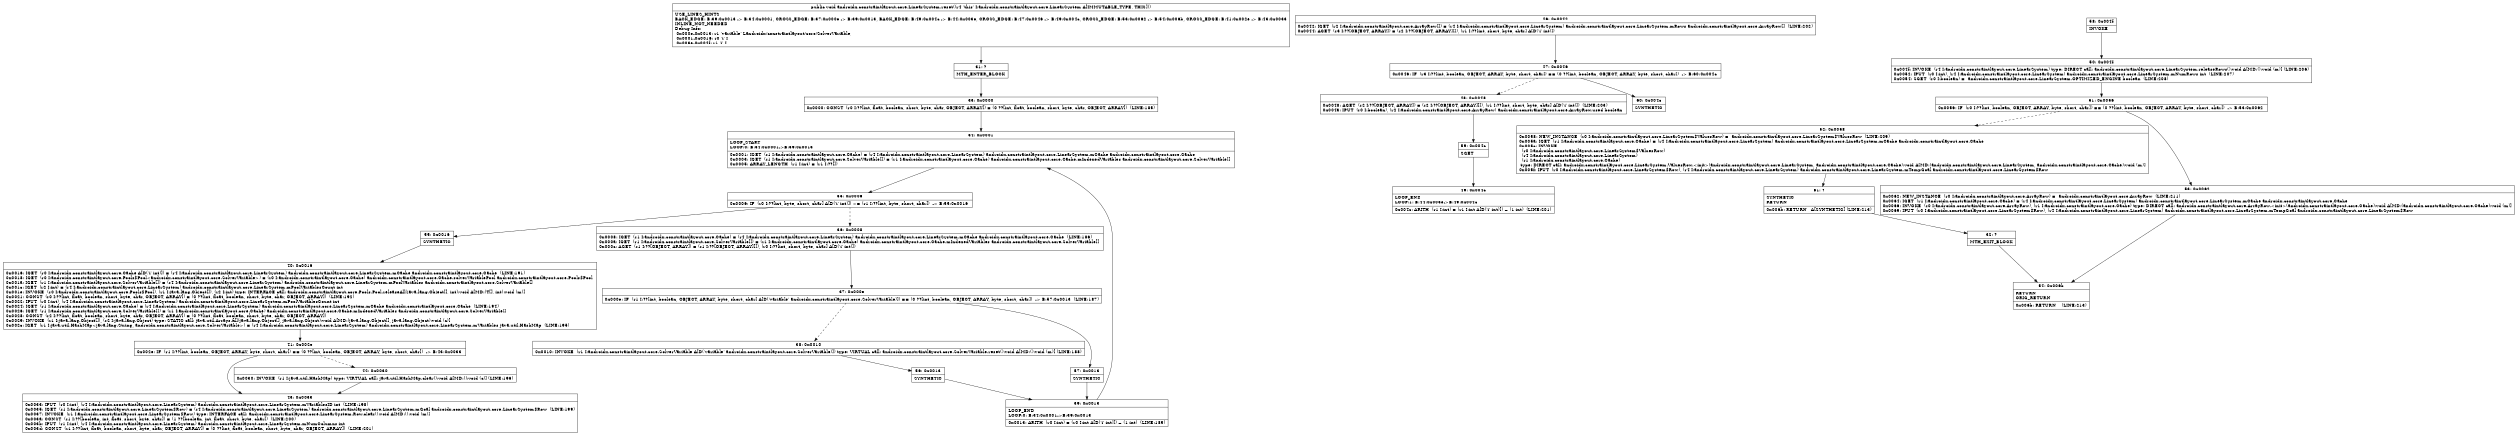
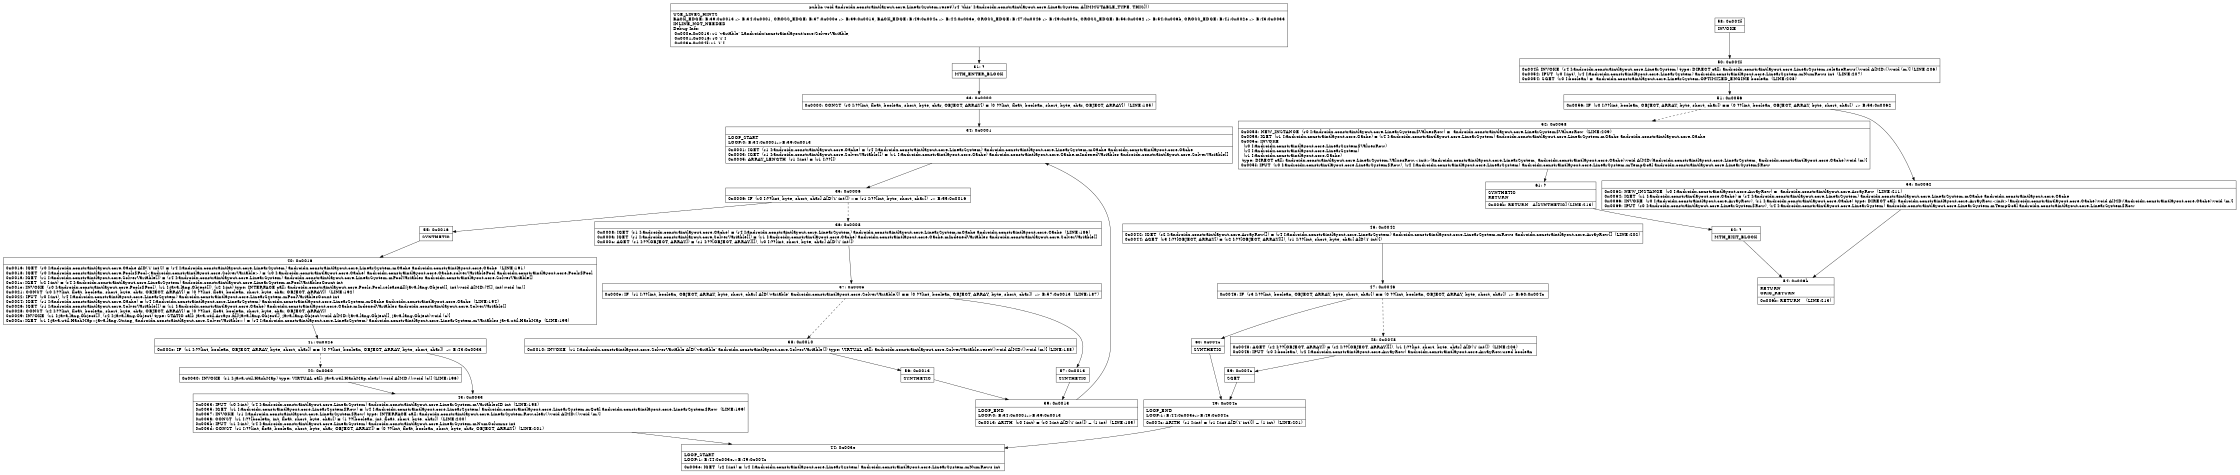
none -> (1215, 375)
none -> (843, 458)
